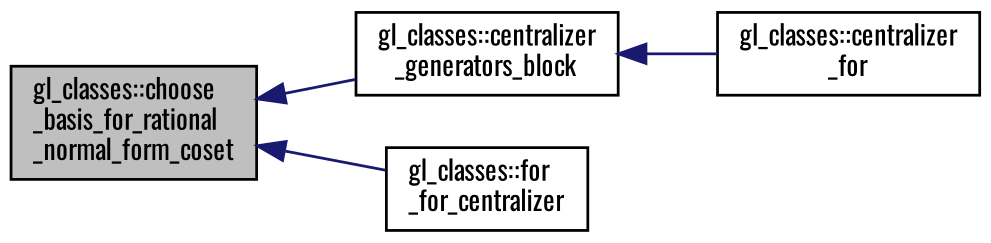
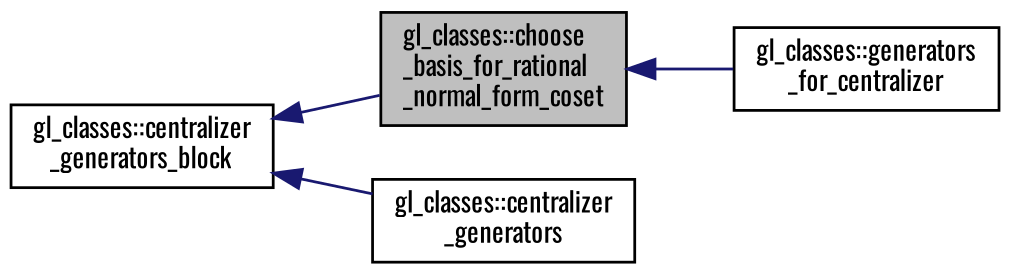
(849, 54) -> (504, 221)
(320, 86) -> (340, 104)
(487, 189) -> (867, 69)
